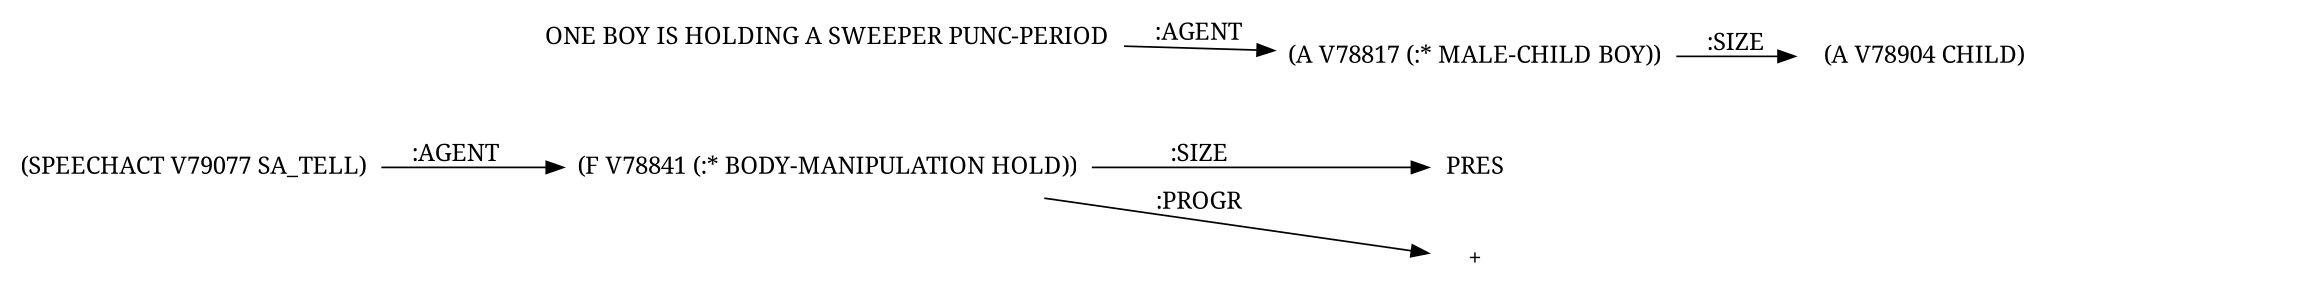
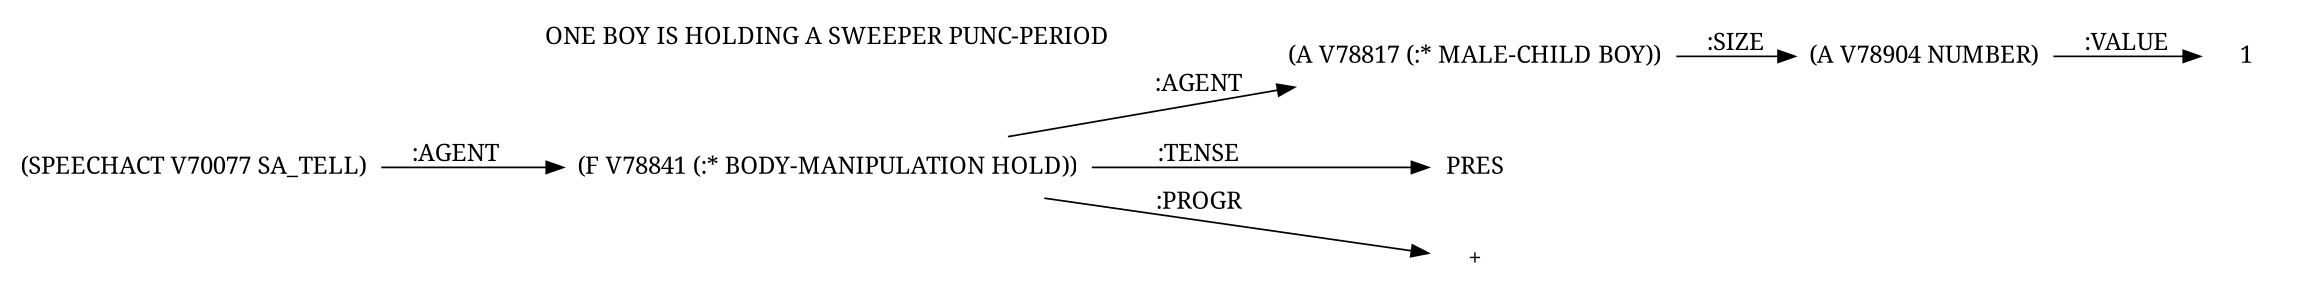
(1190, 48) -> (1143, 113)
(1924, 56) -> (1924, 56)
none -> (2246, 56)
(1199, 155) -> (1199, 155)
(194, 167) -> (194, 167)
